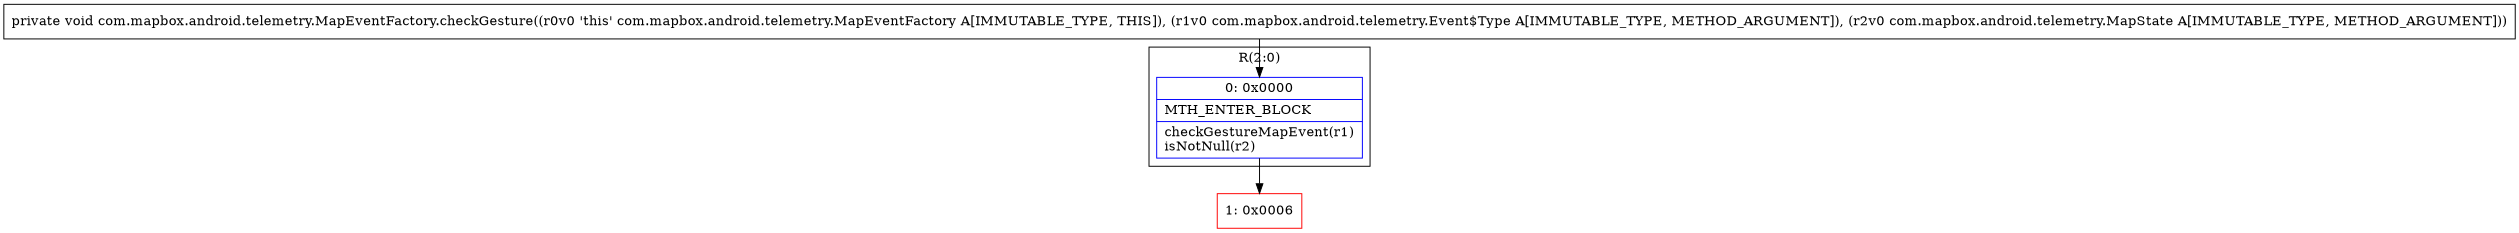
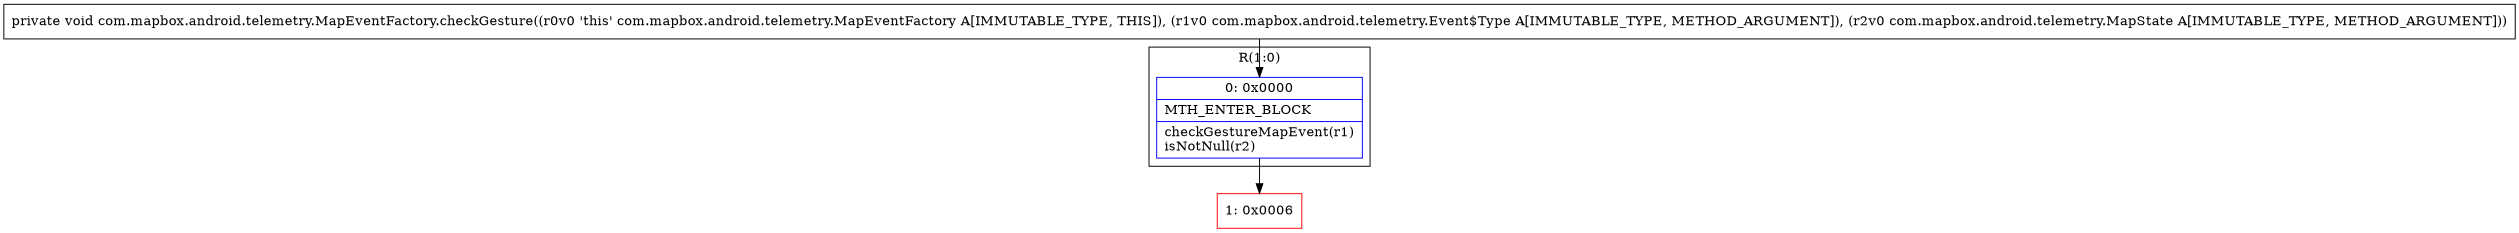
(1260, 58) -> (1260, 58)
